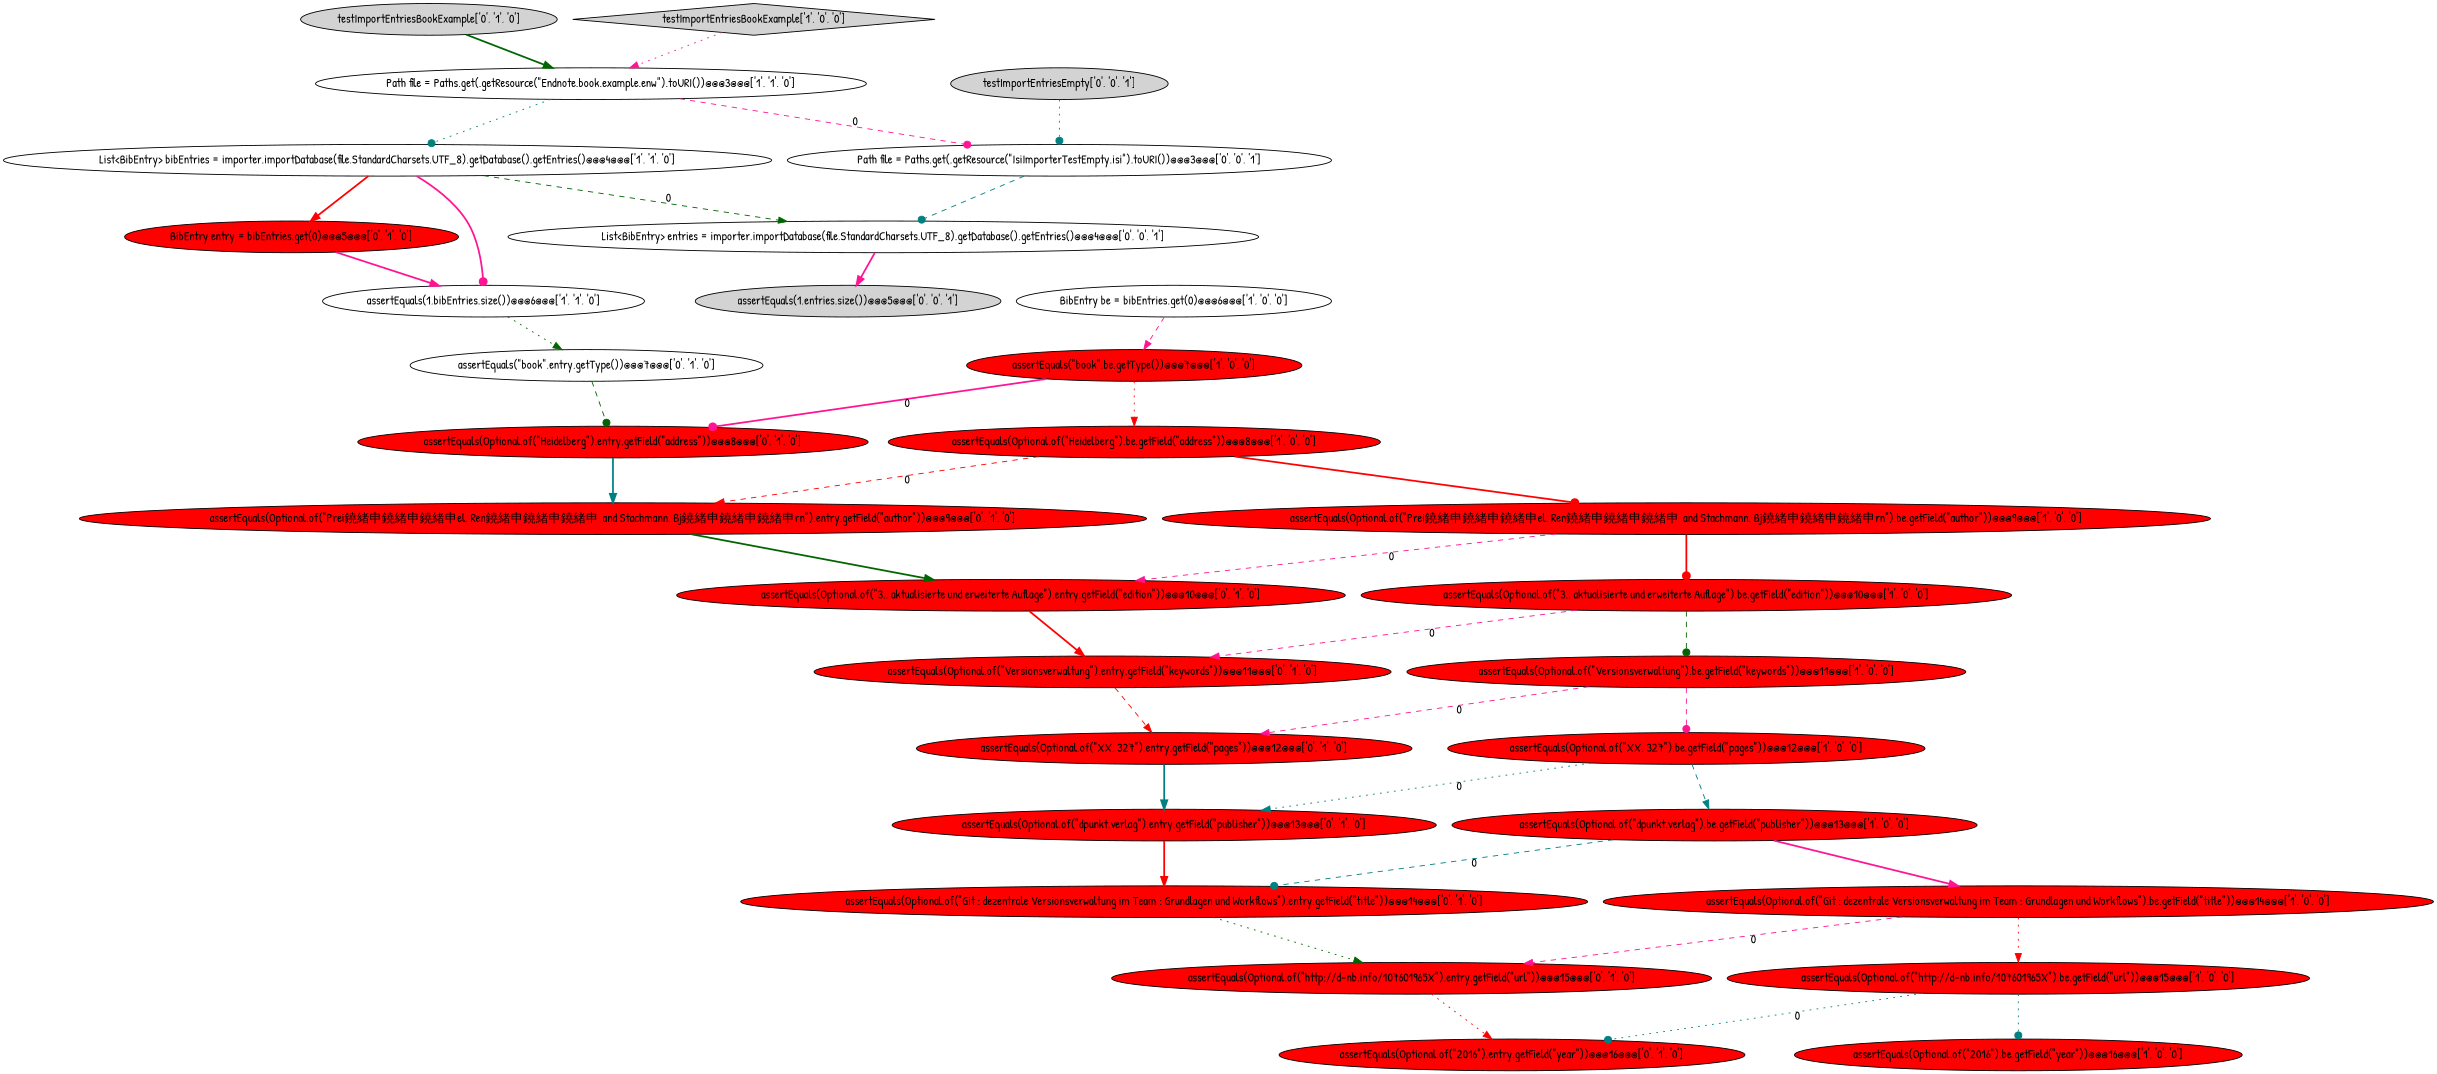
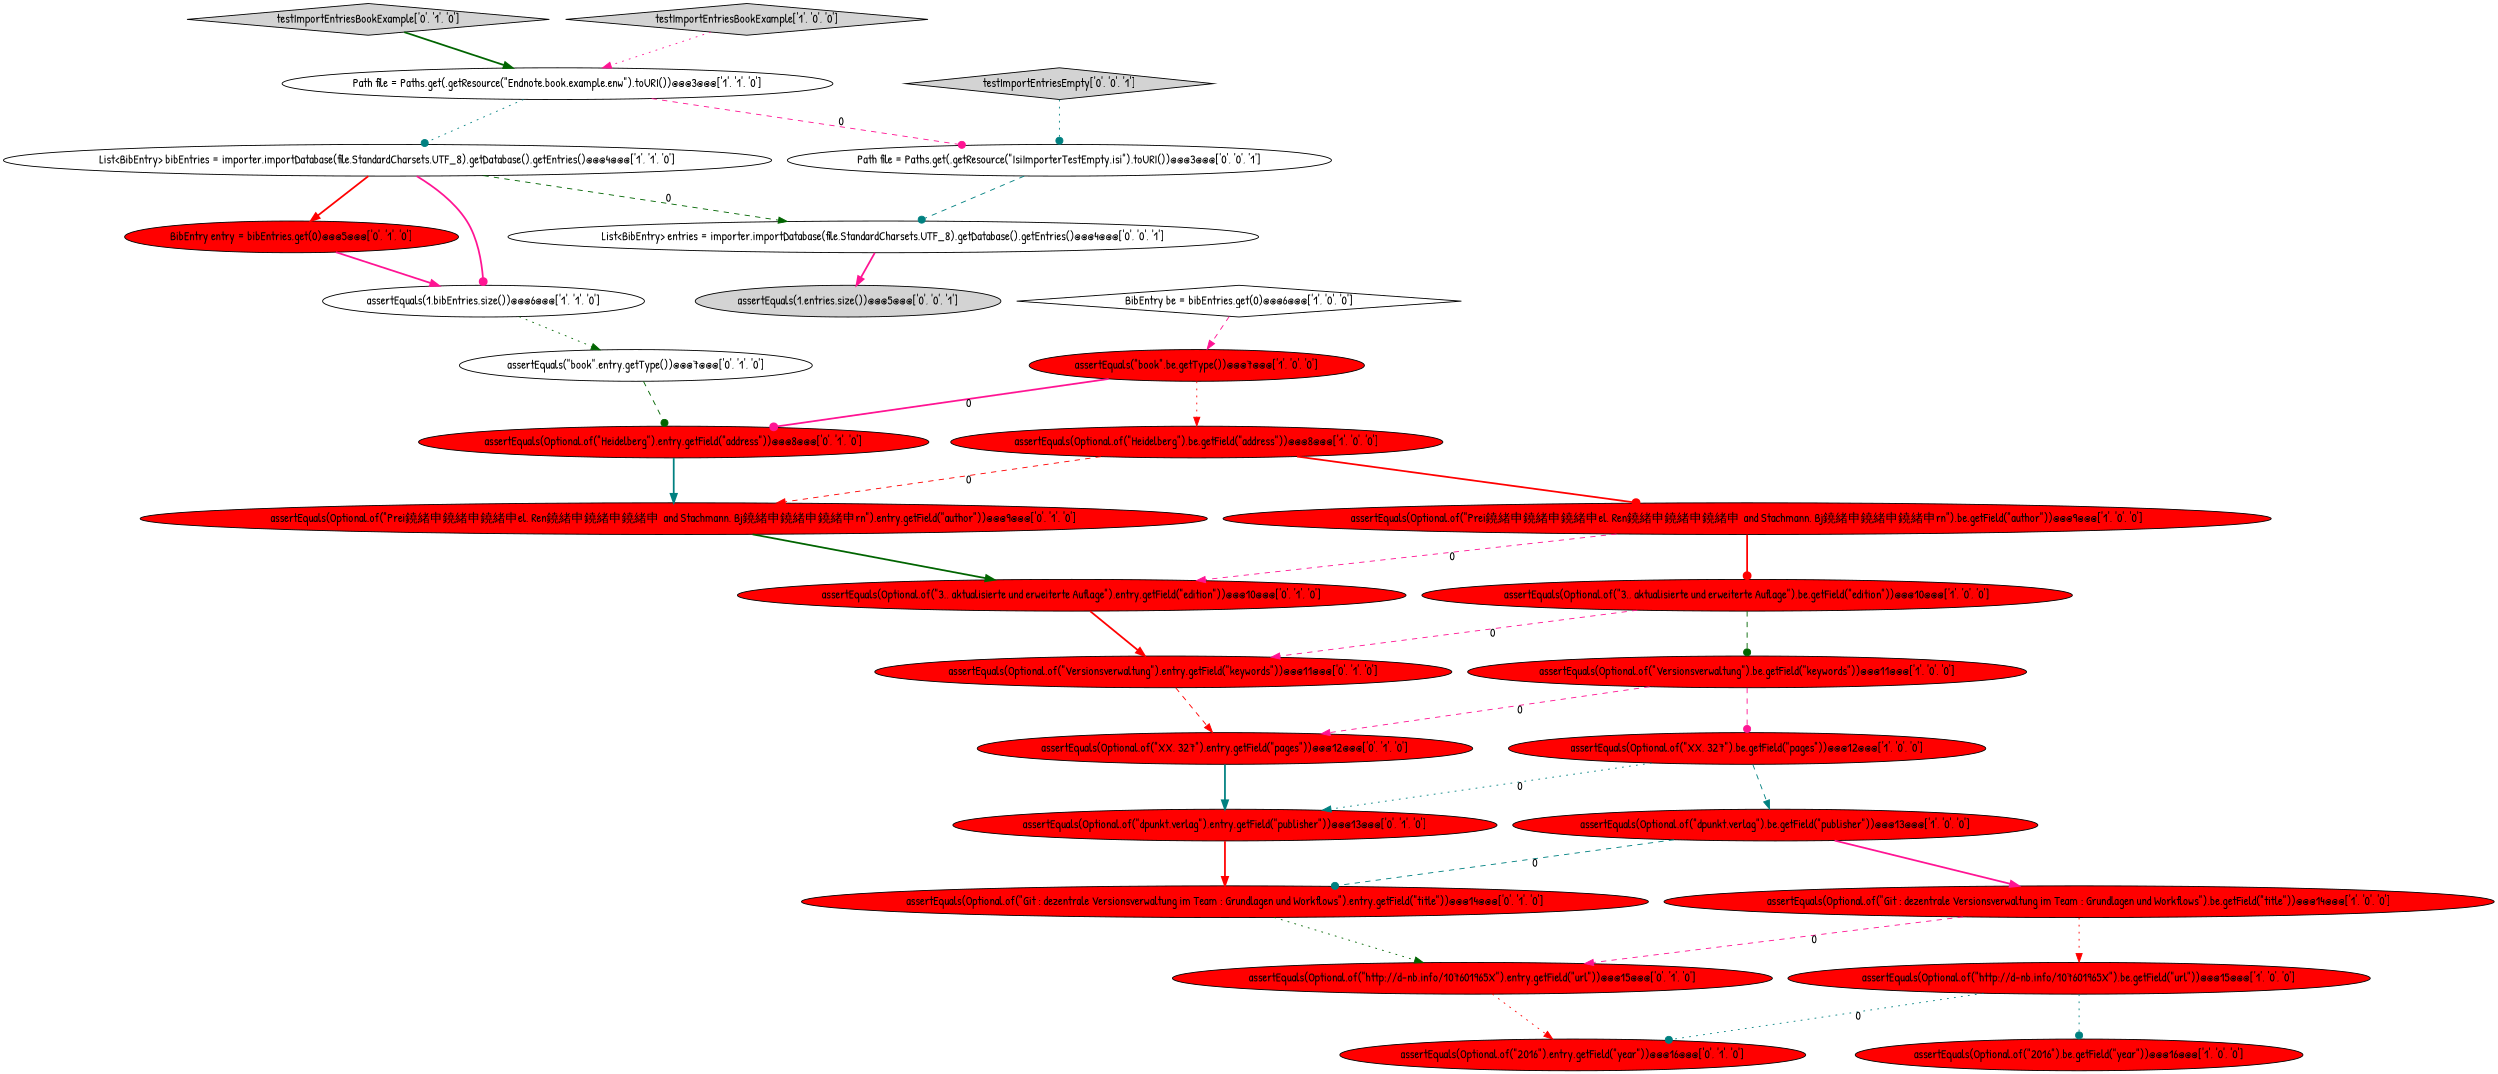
(429, 19) -> (368, 19)
(1059, 84) -> (1059, 84)
(1174, 301) -> (1239, 301)
